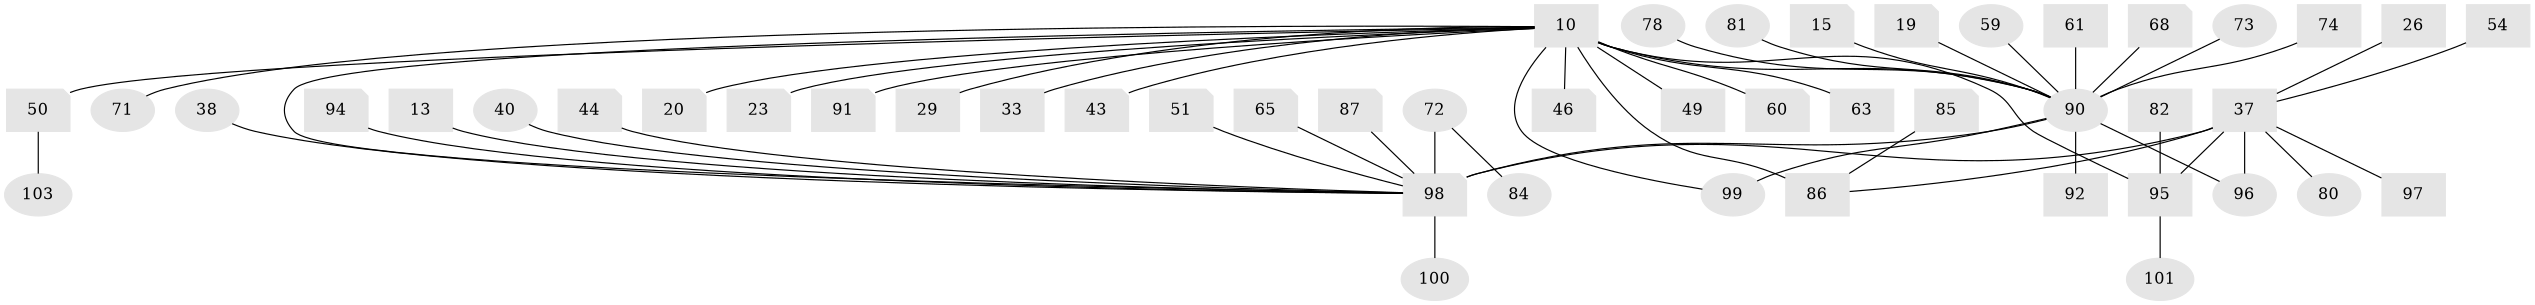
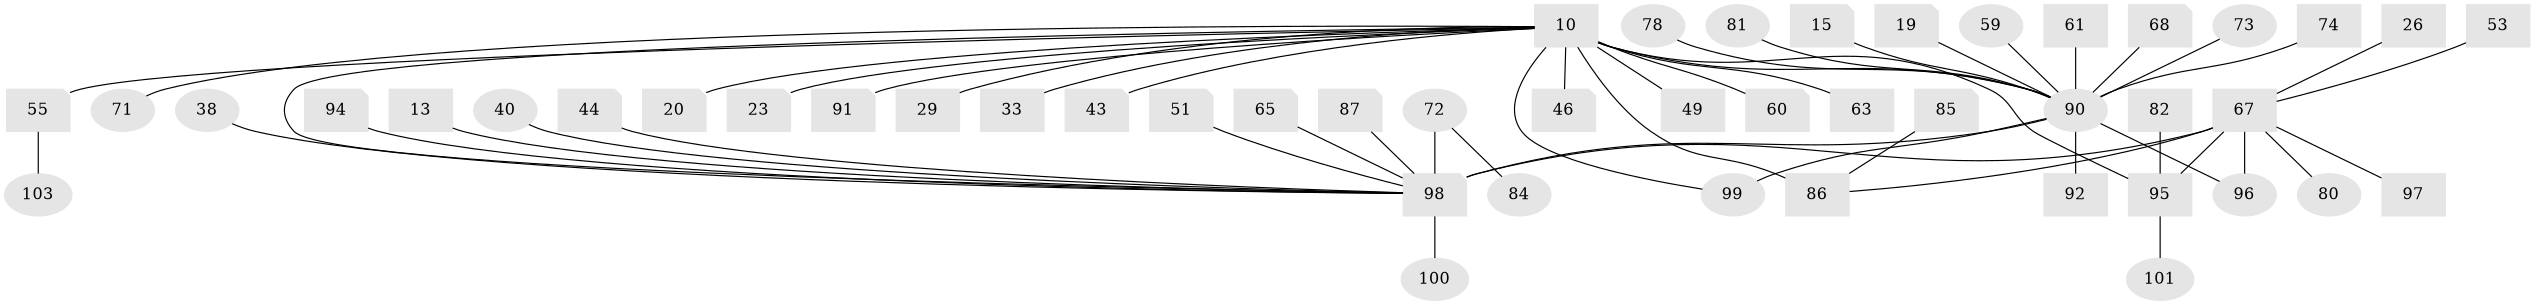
(2498, 26) -> (2498, 26)
(38, 110) -> (38, 110)
(2245, 110) -> (2245, 110)
